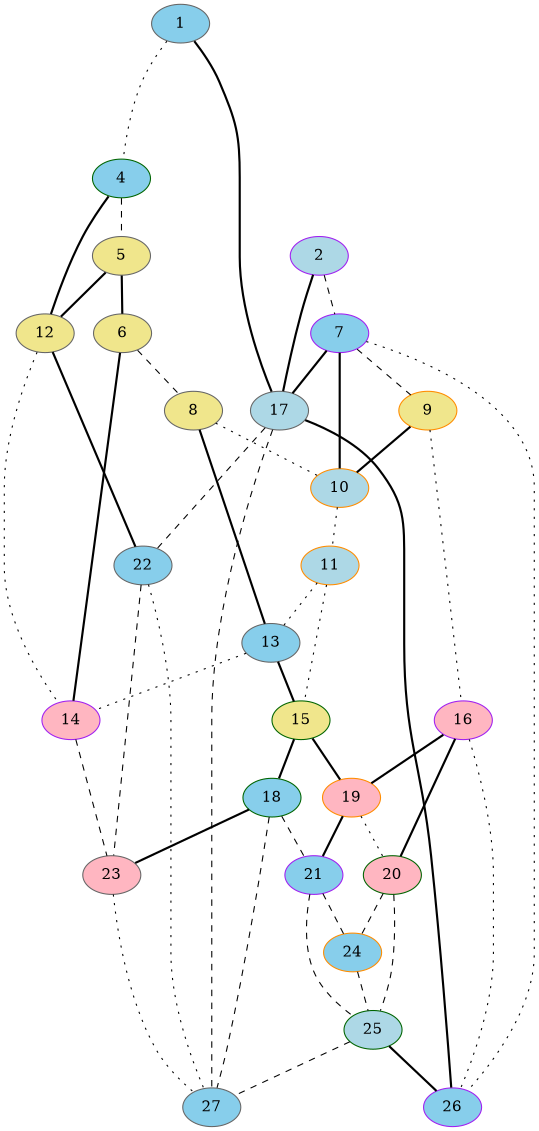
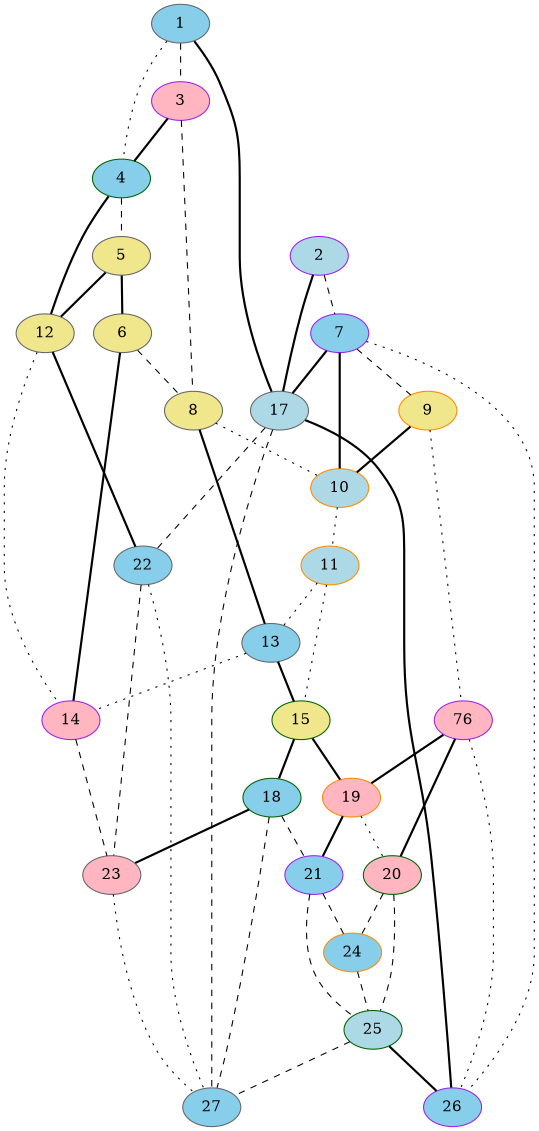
none -> (181, 101)
(463, 720) -> (463, 720)
